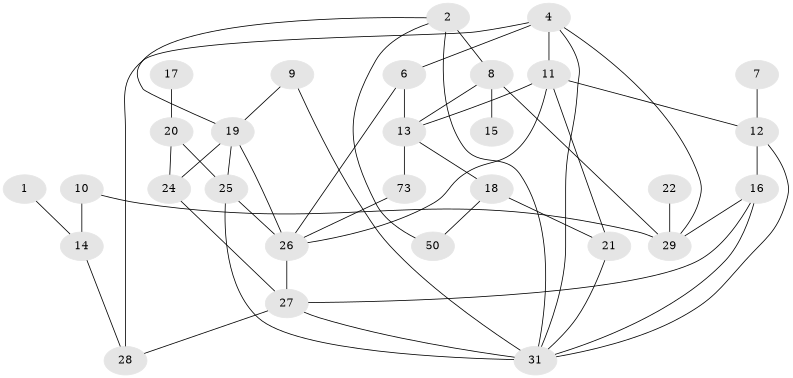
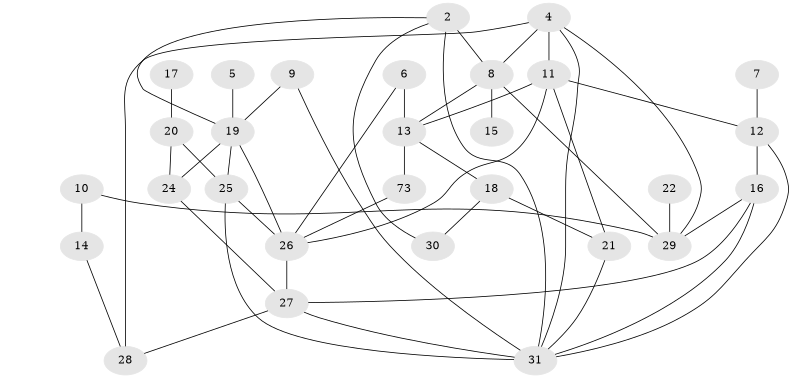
(477, 46) -> (520, 46)
none -> (233, 75)
(25, 189) -> none
(433, 246) -> (433, 246)
